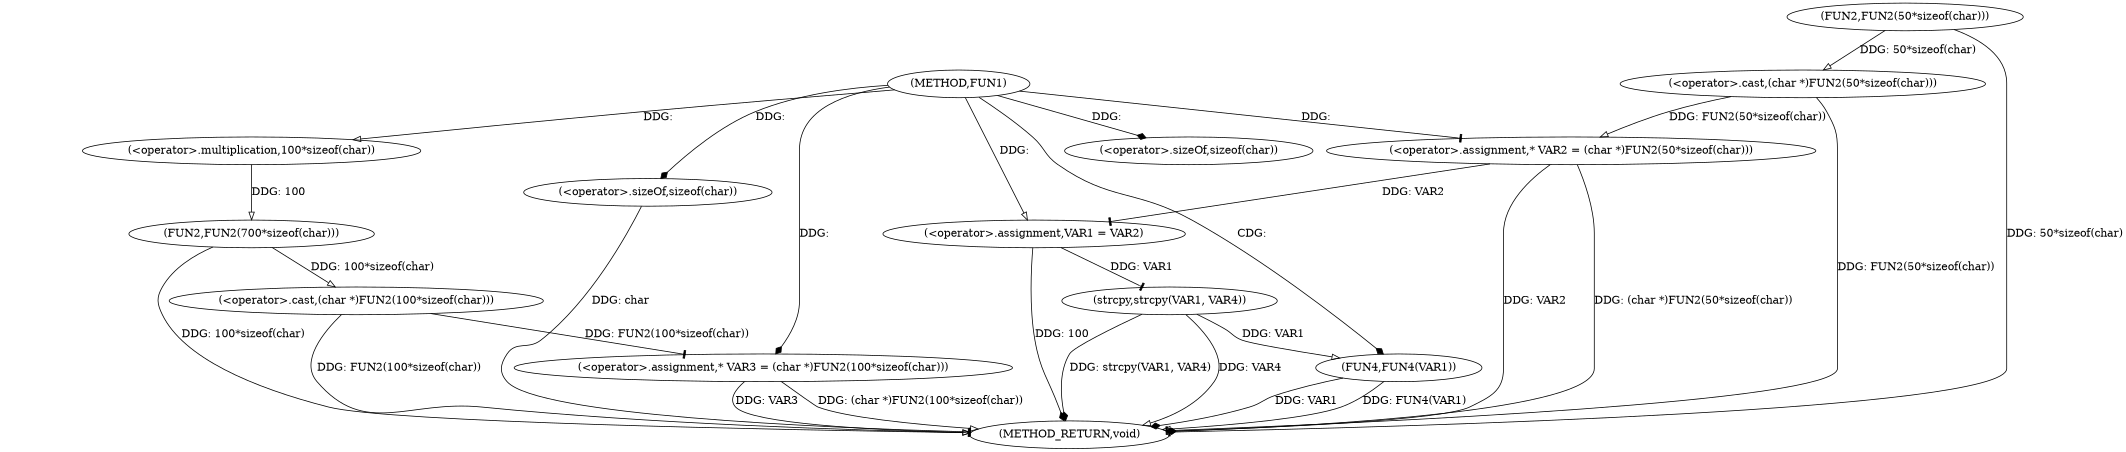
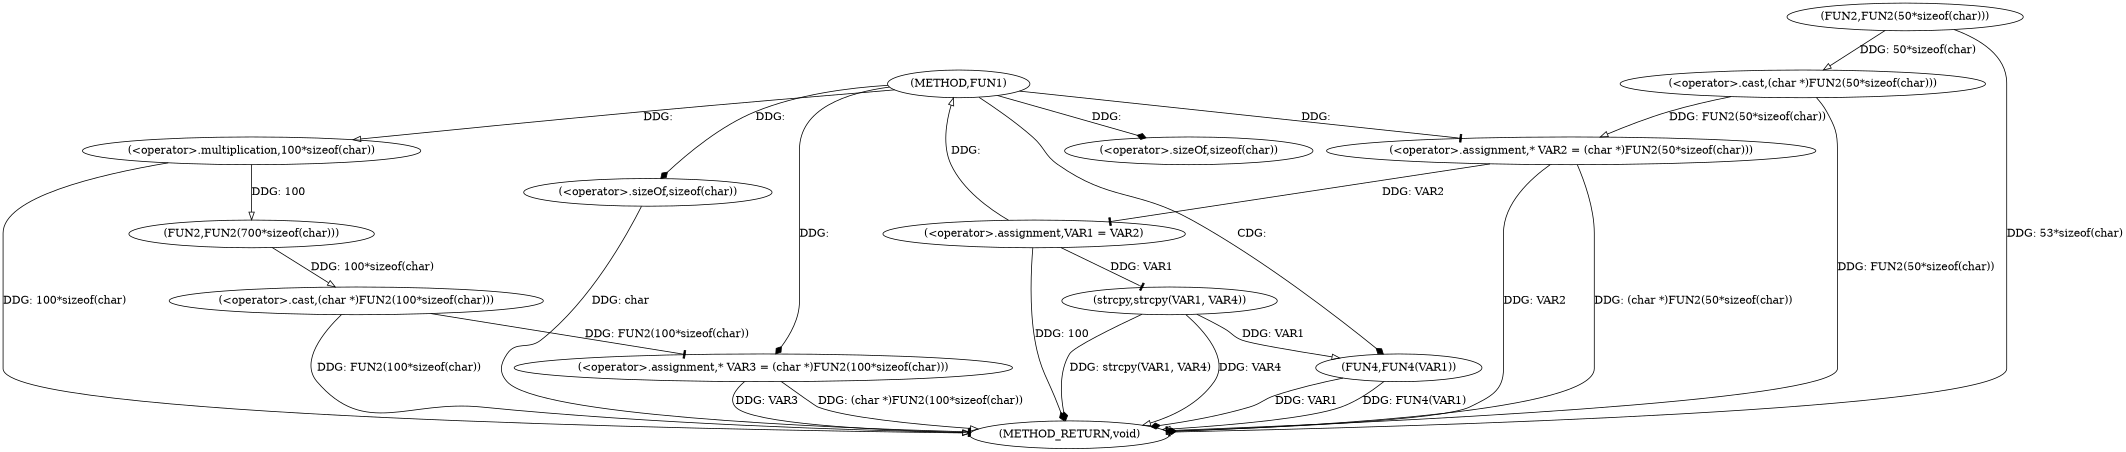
(995, 155) -> (956, 174)
(2065, 234) -> (2065, 234)
(501, 421) -> (319, 414)
